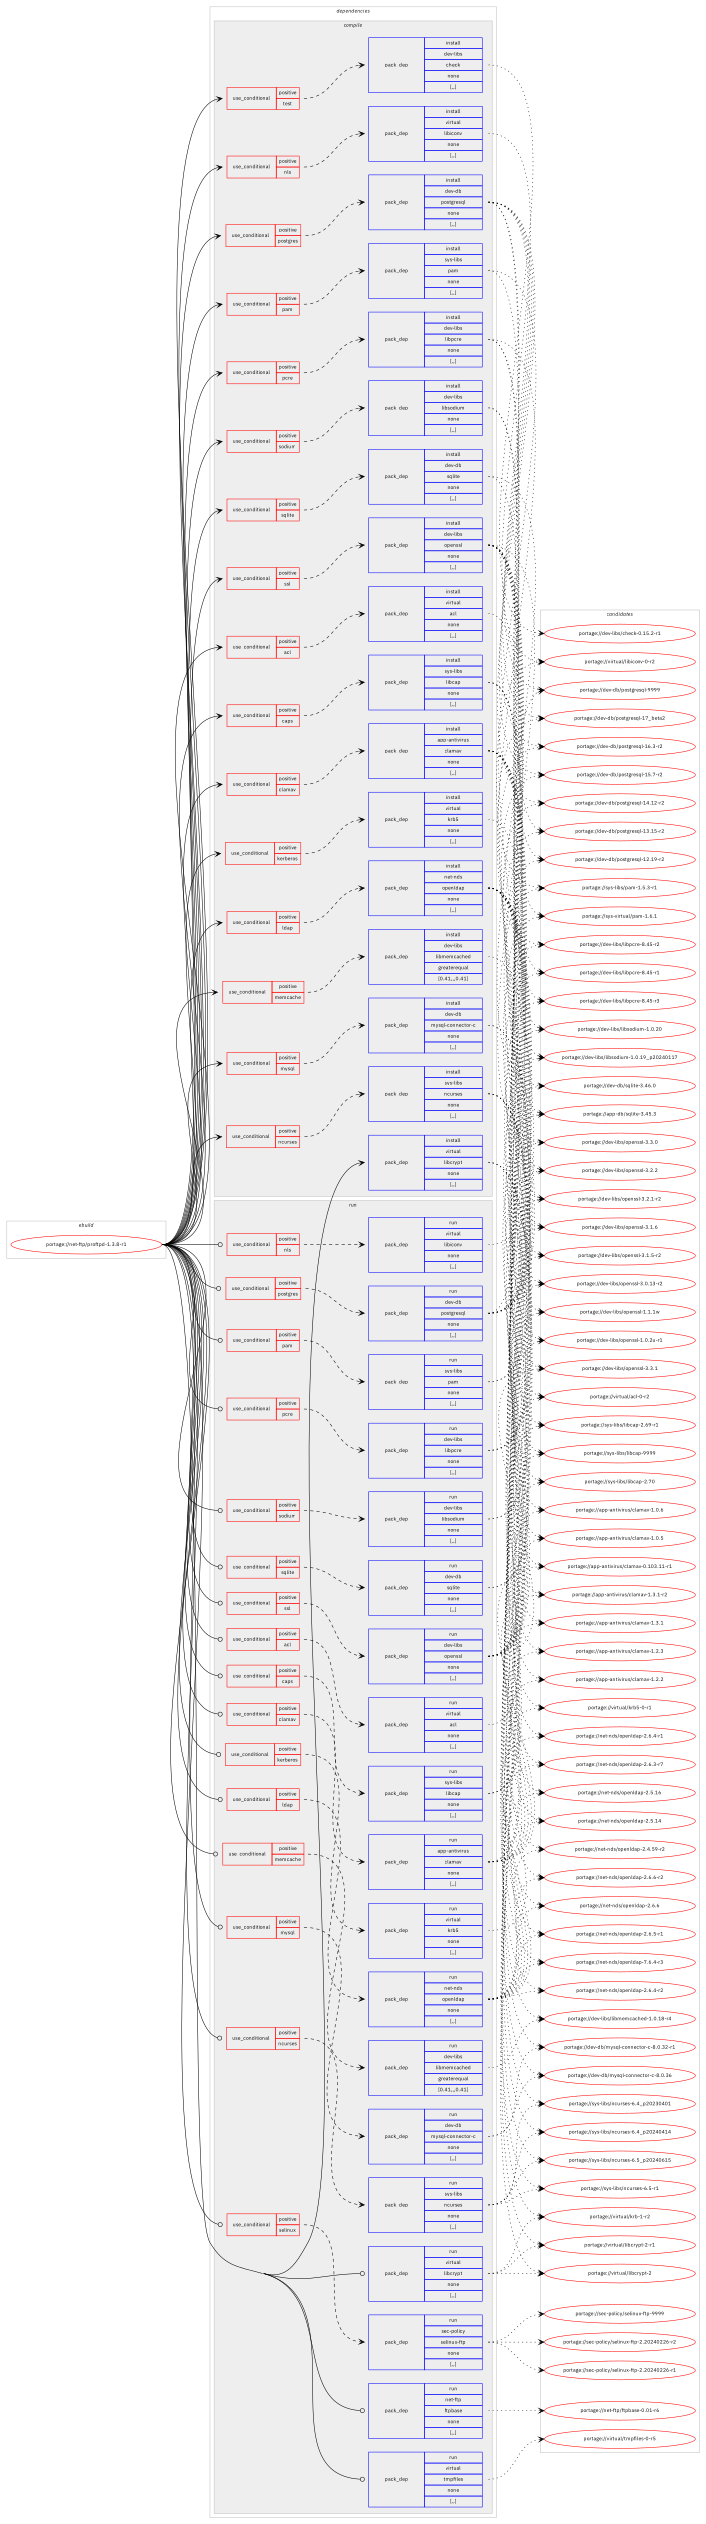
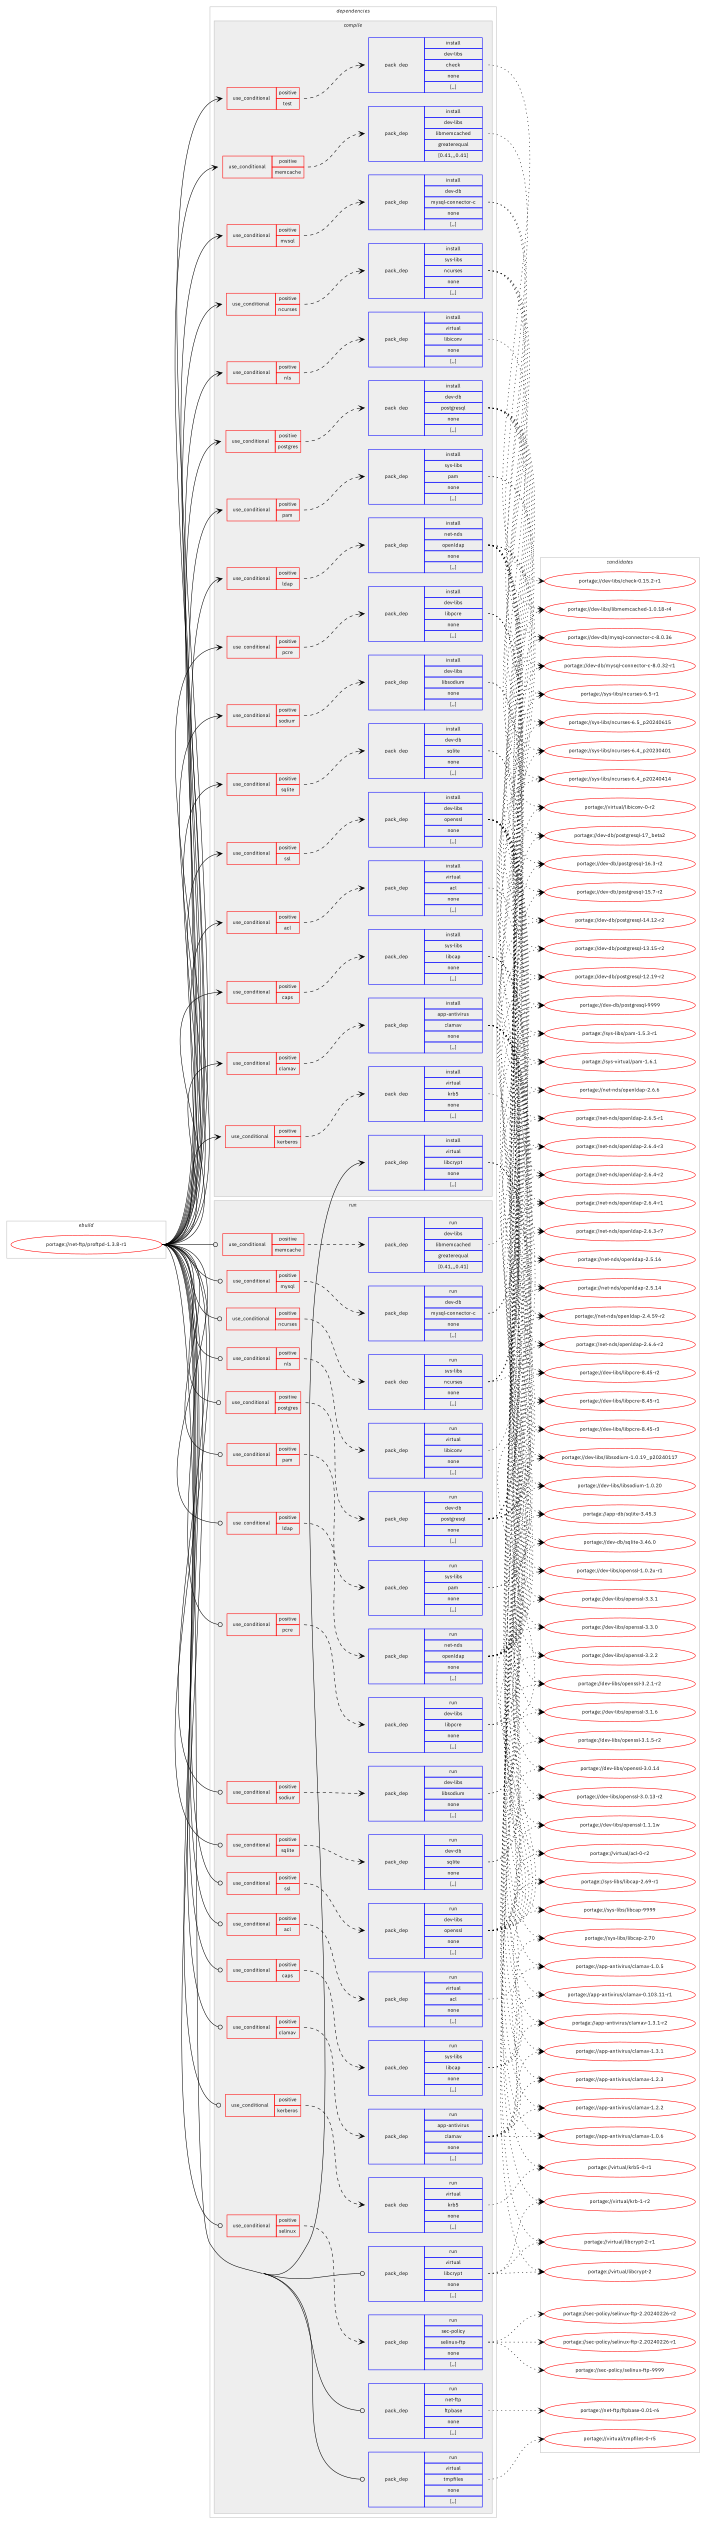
none -> (620, 1769)
(620, 1962) -> (620, 1147)
